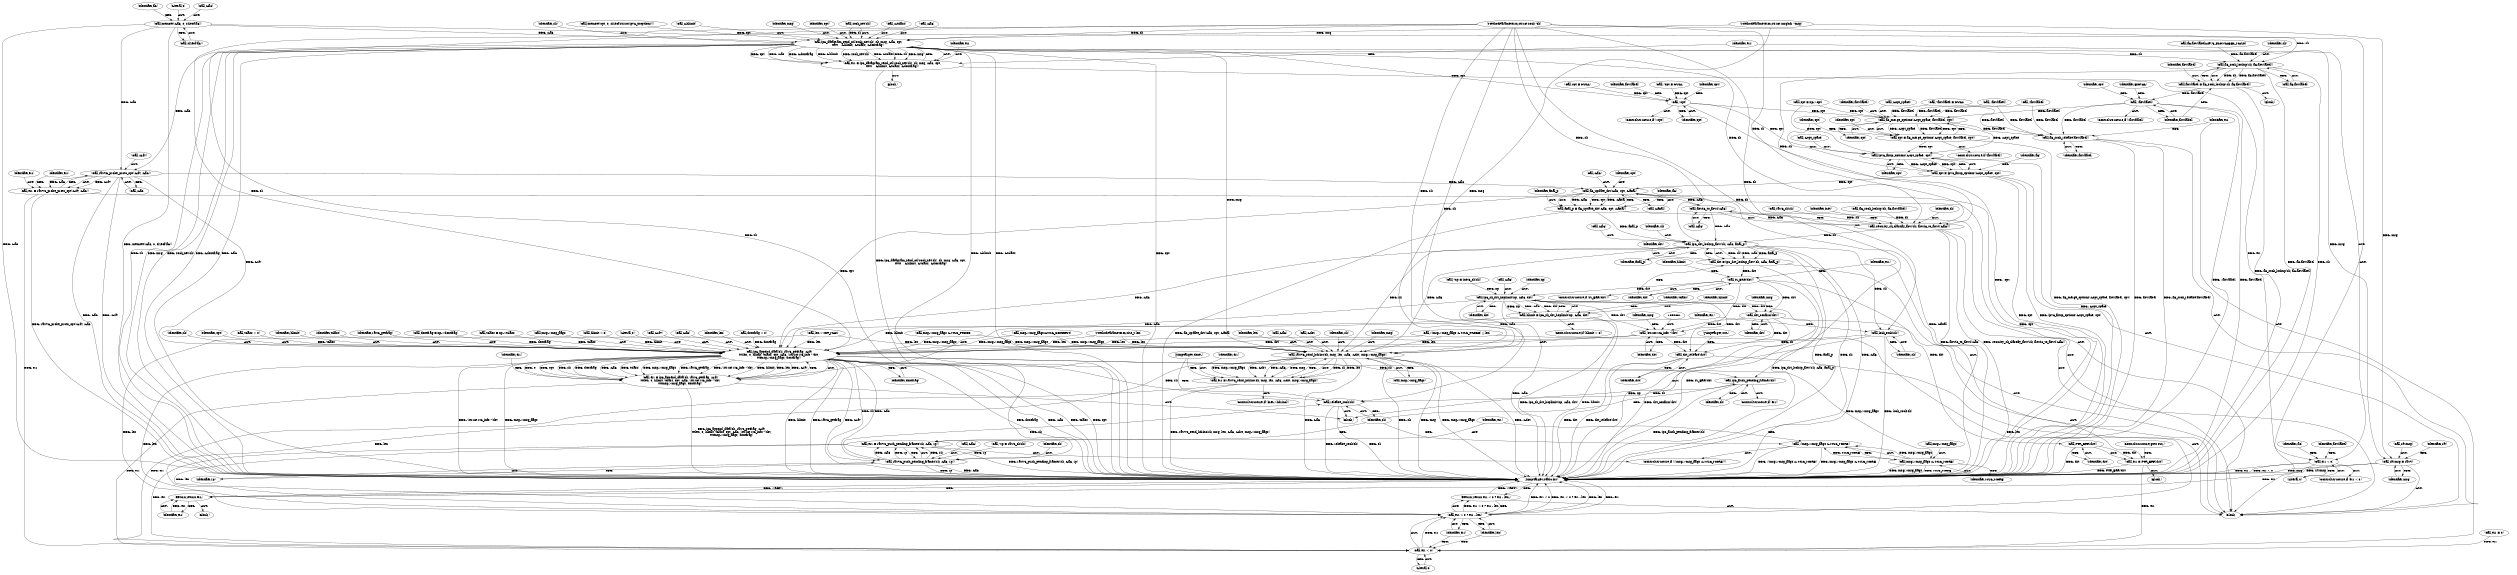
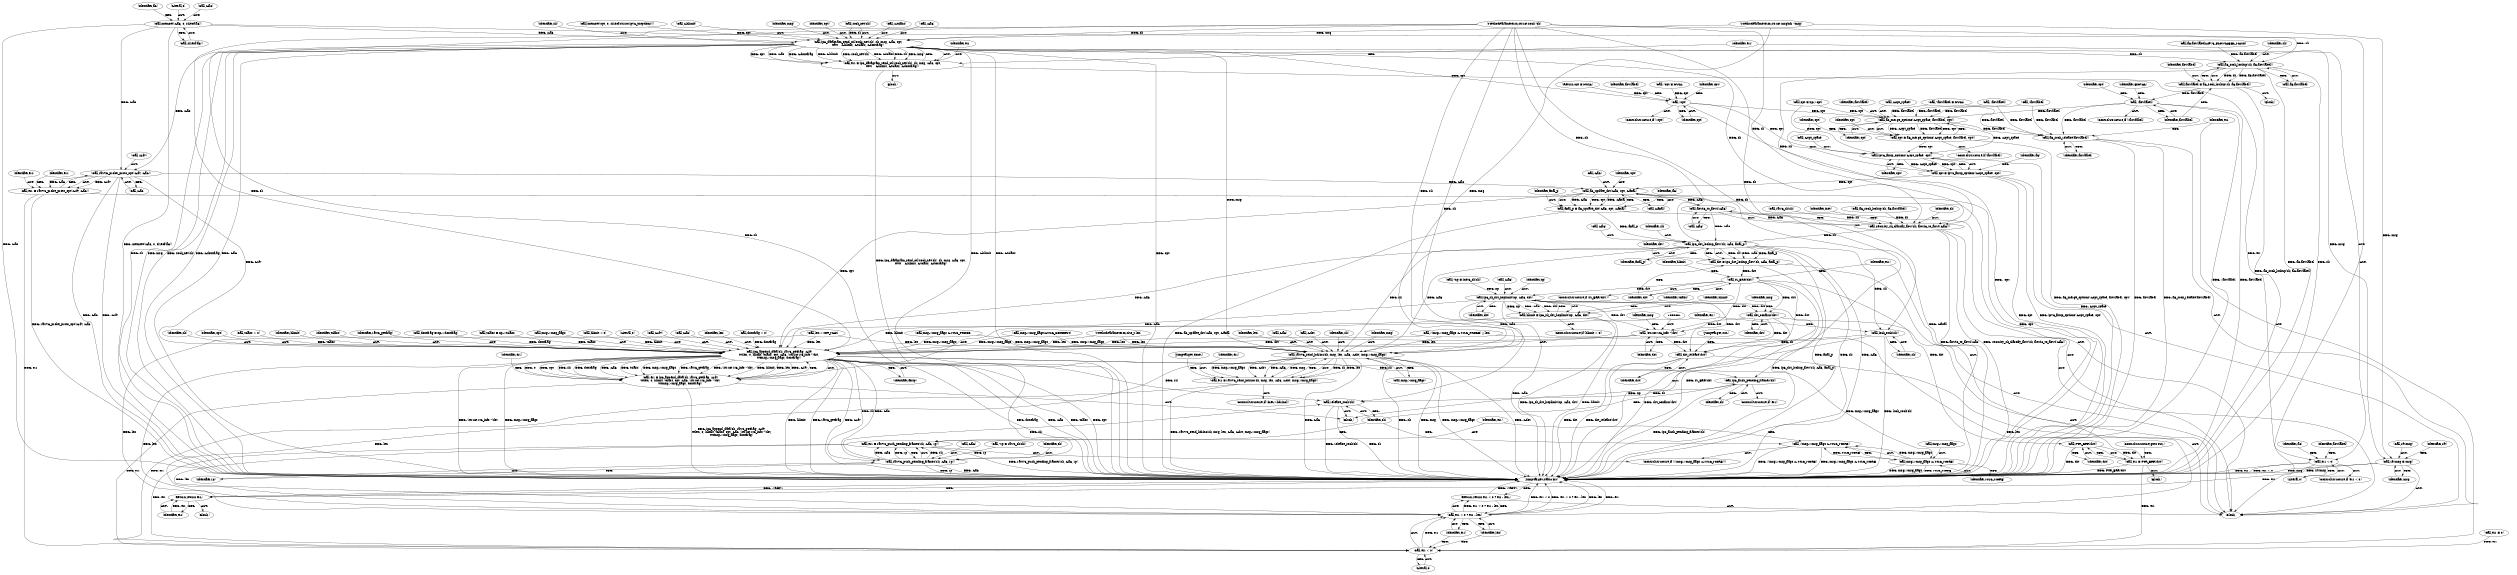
(1578, 85) -> (1578, 85)
none -> (1791, 332)
(905, 381) -> (905, 381)
(1236, 392) -> none
none -> (2106, 457)
(2398, 462) -> (2398, 462)
